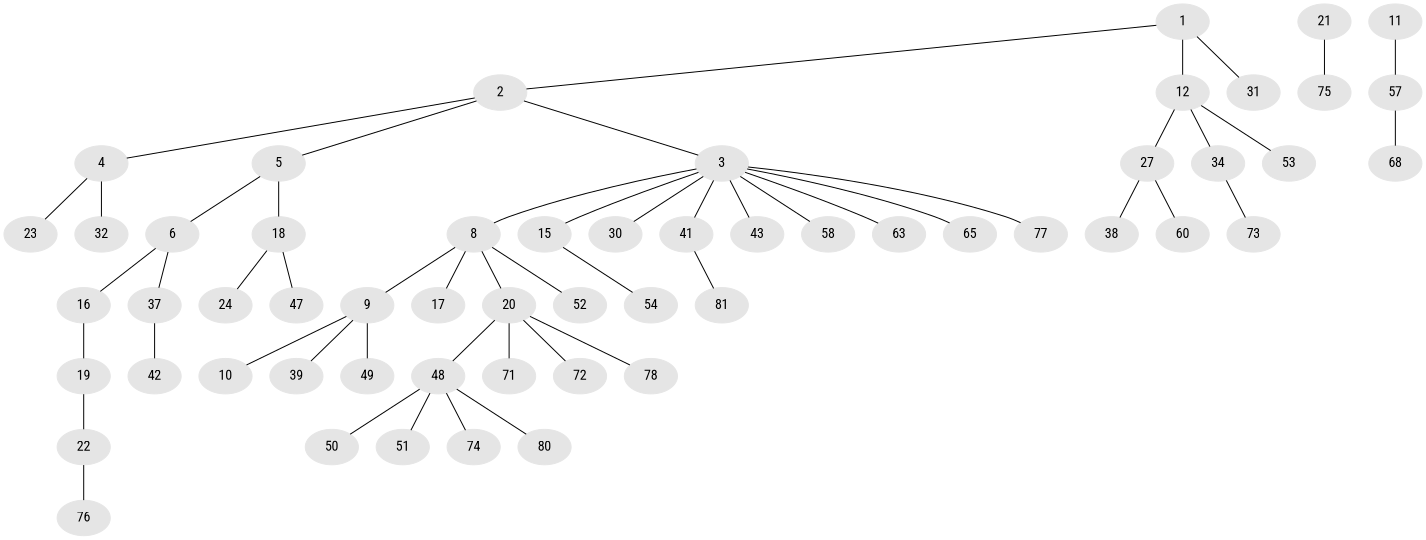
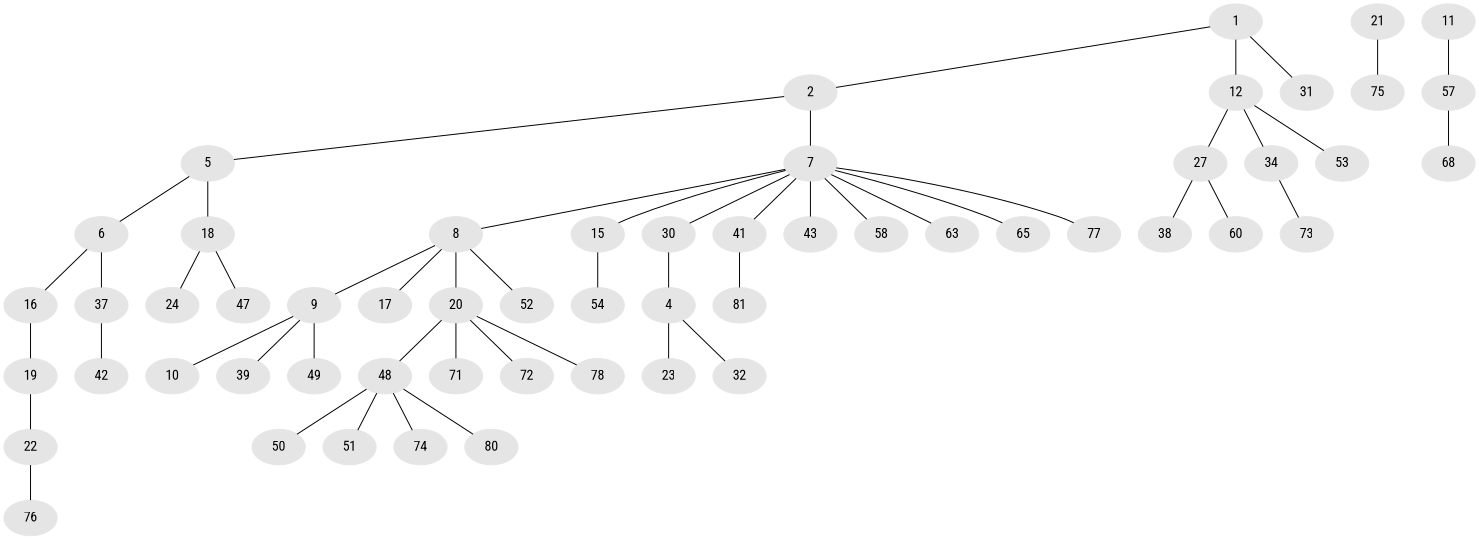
(301, 128) -> (669, 270)
(722, 163) -> (810, 163)
